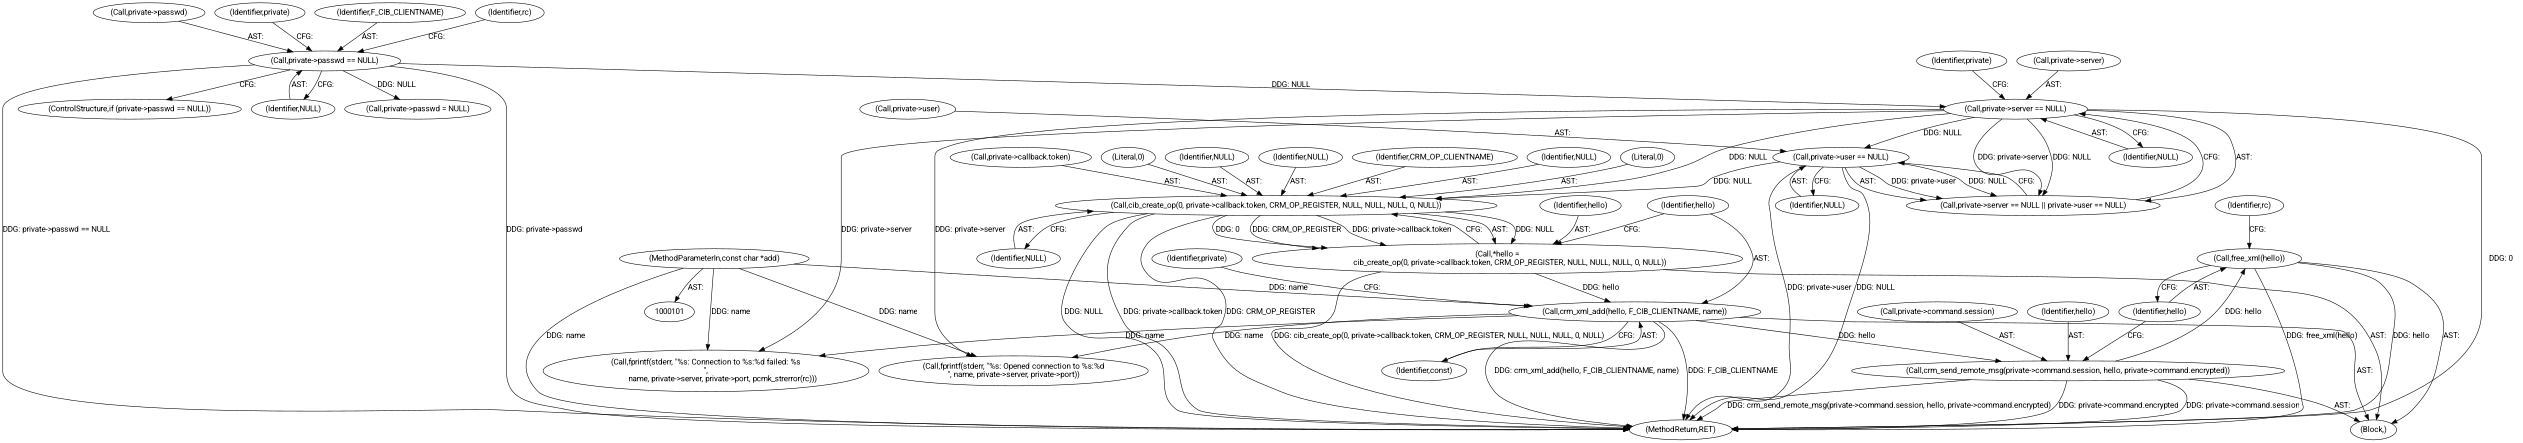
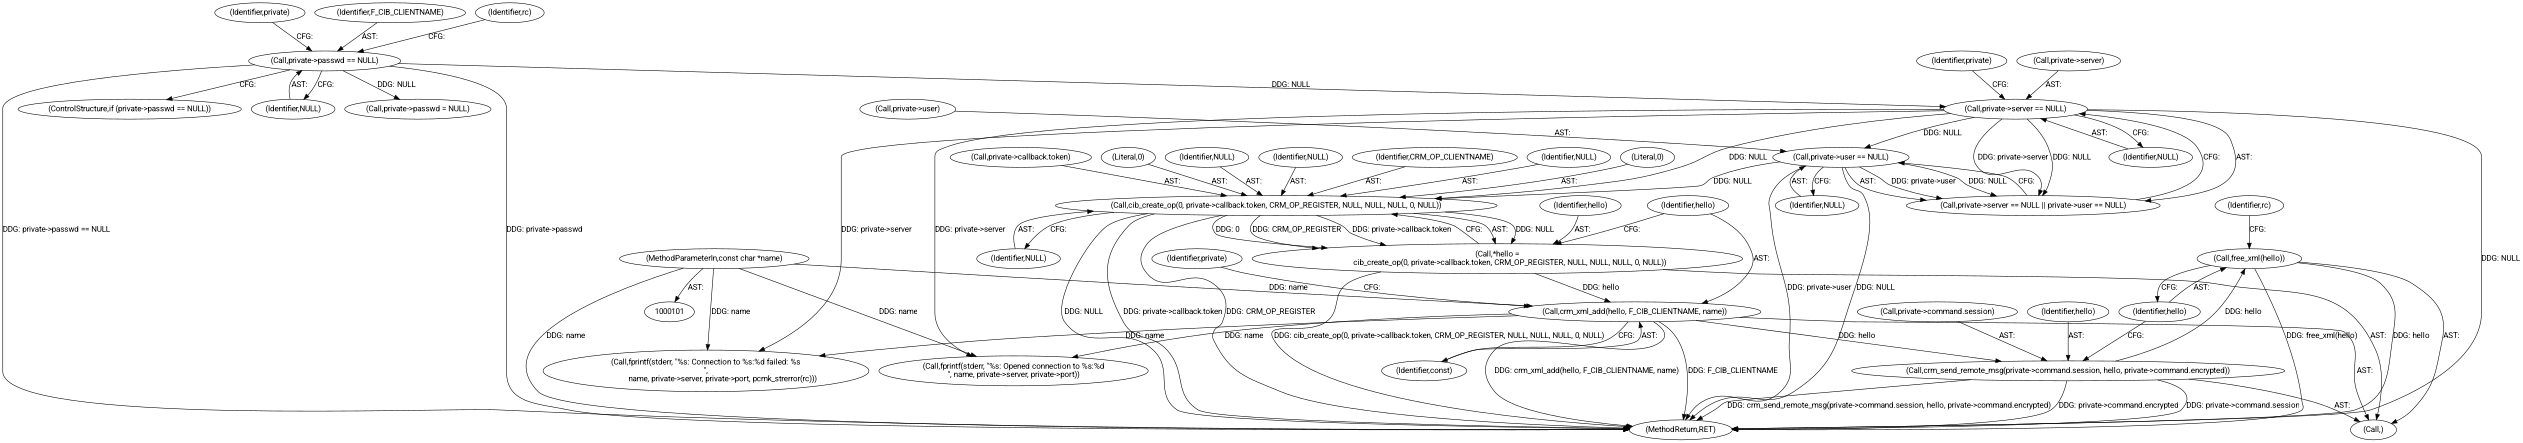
(149, 13) -> none
(714, 259) -> (714, 259)
(2501, 259) -> (2501, 259)
(2373, 430) -> (2373, 430)
